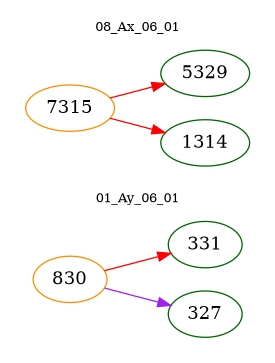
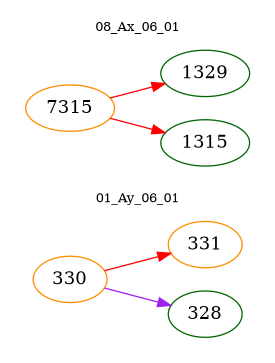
(205, 73) -> (205, 73)
(205, 143) -> (205, 143)
(205, 245) -> (205, 245)
(70, 279) -> (70, 279)
(205, 314) -> (205, 314)
